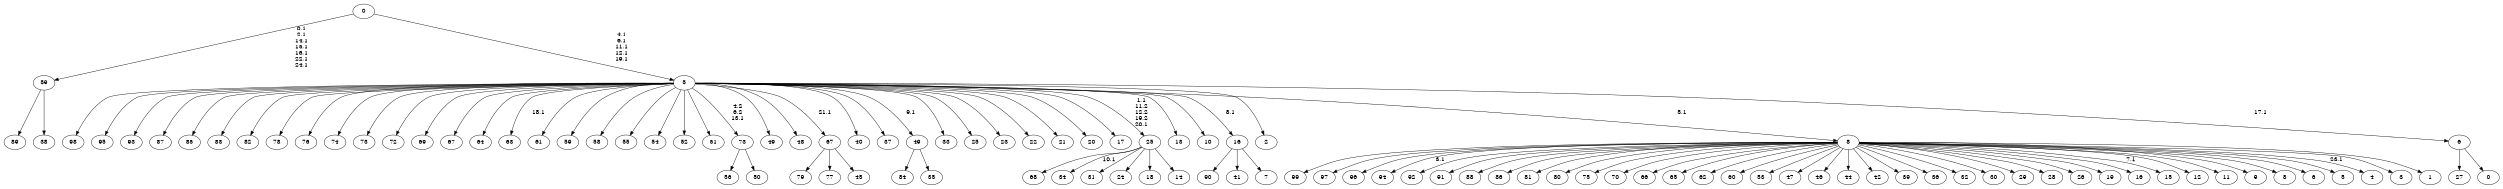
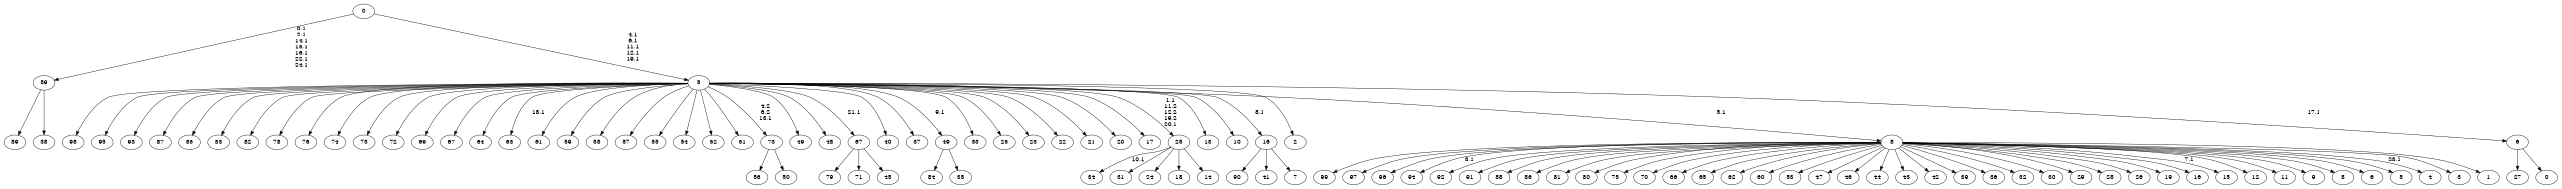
none -> (626, 142)
(830, 177) -> (859, 177)
(1033, 177) -> none
none -> (1906, 177)
